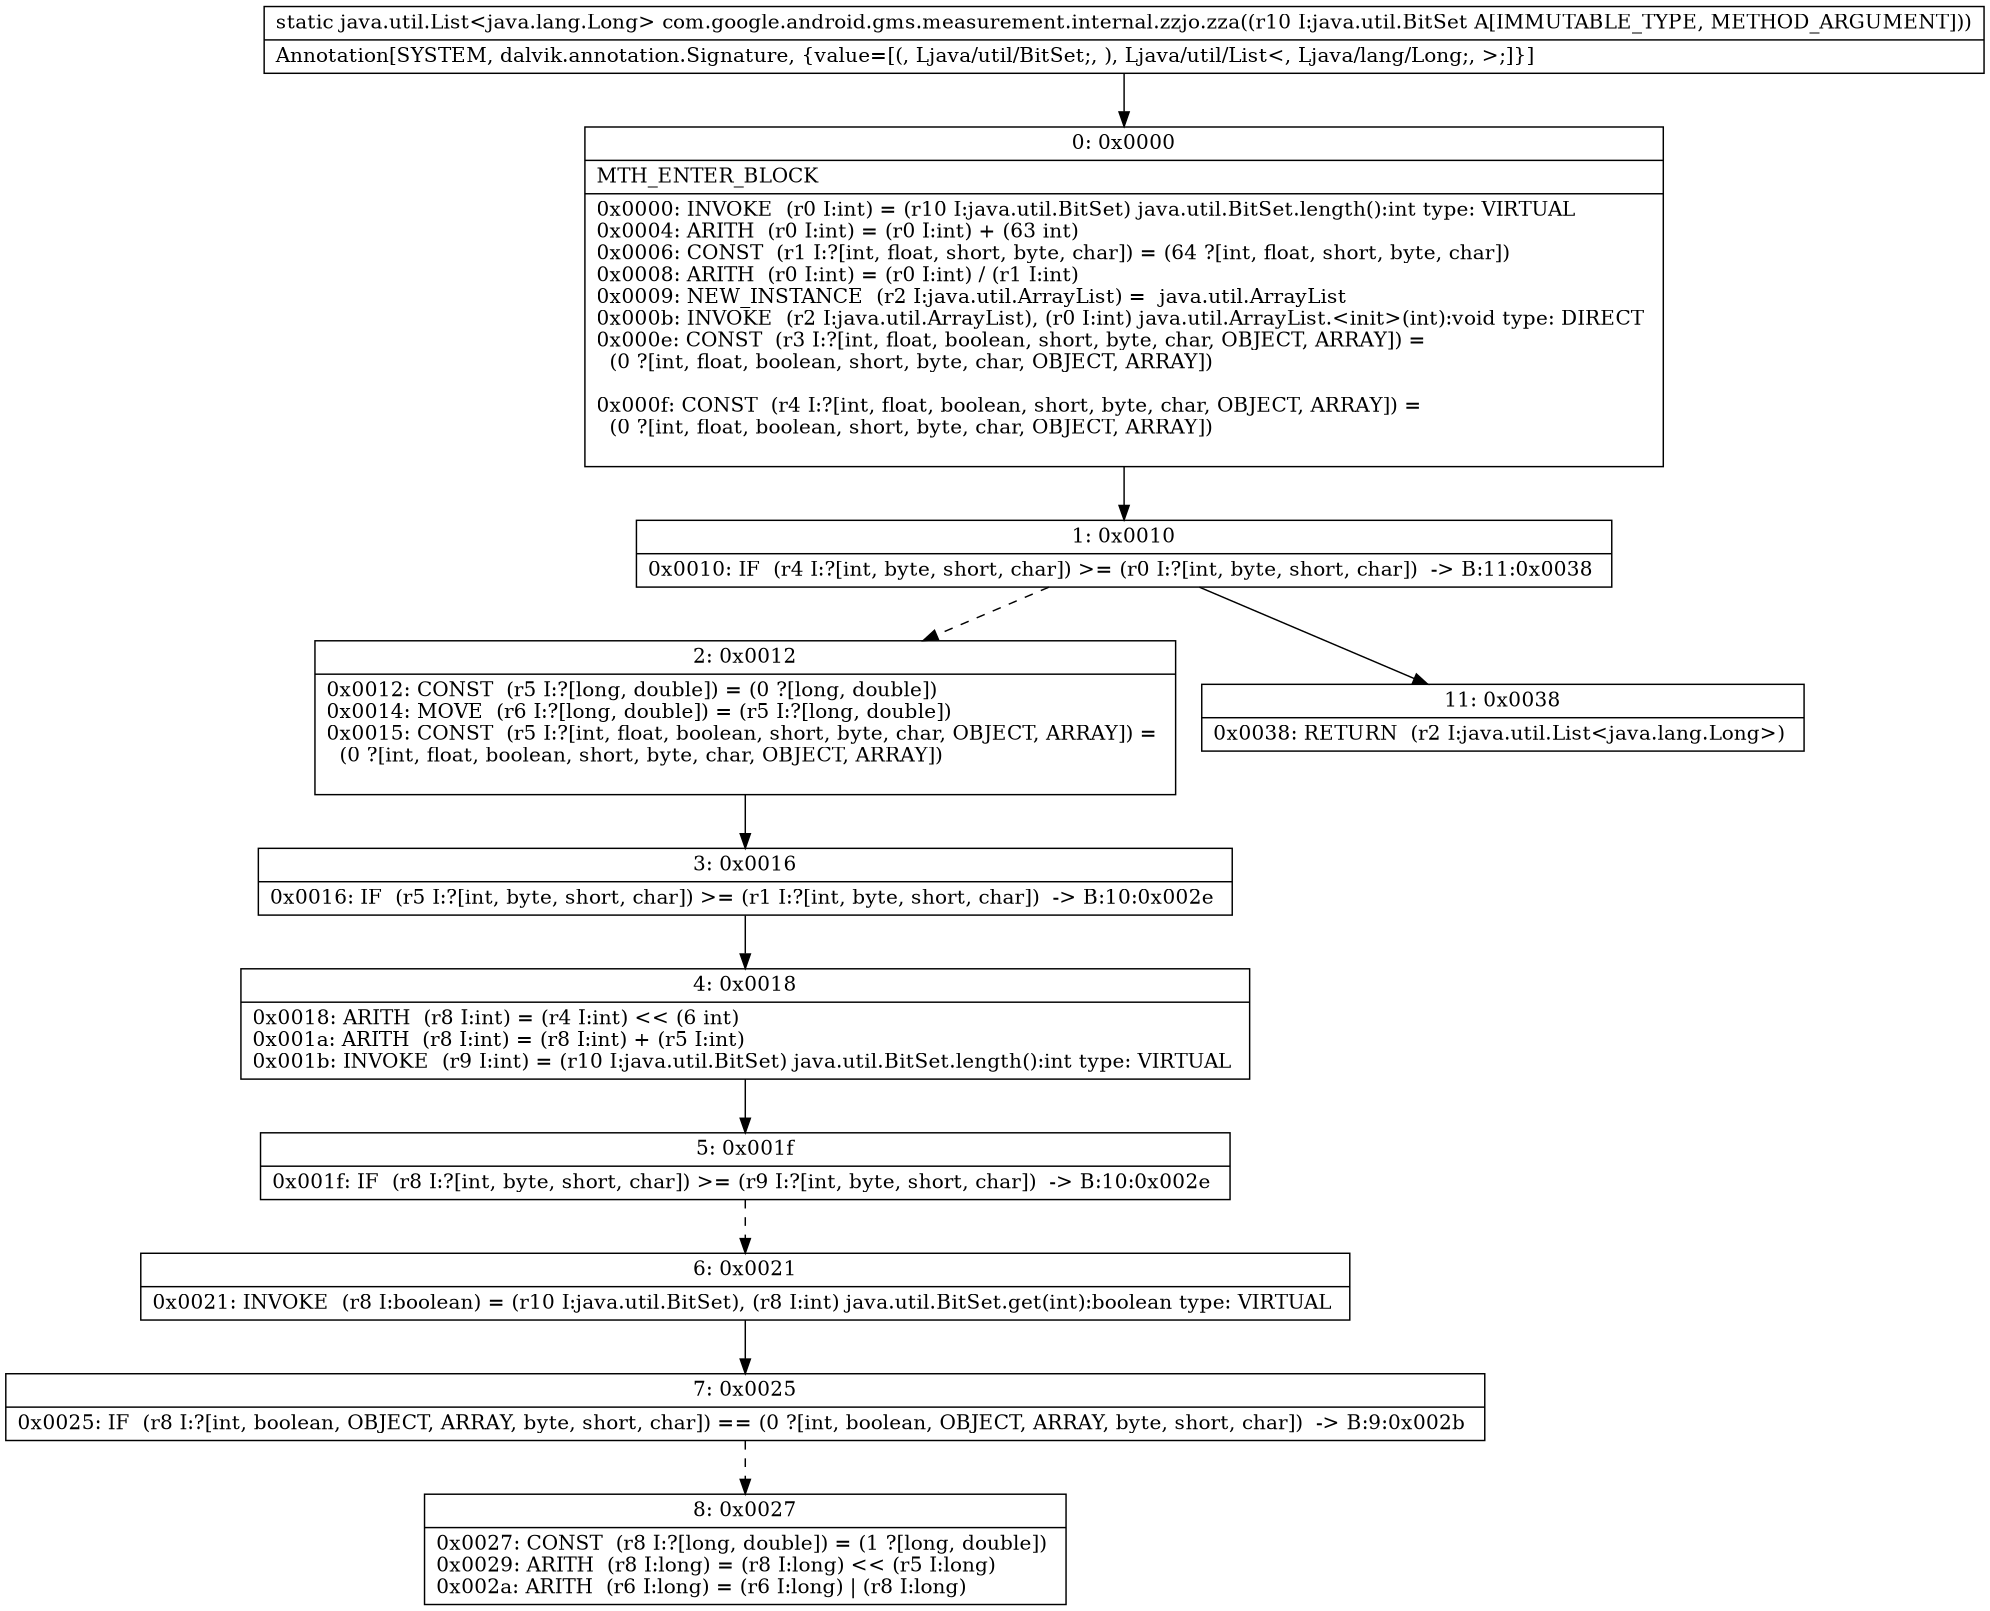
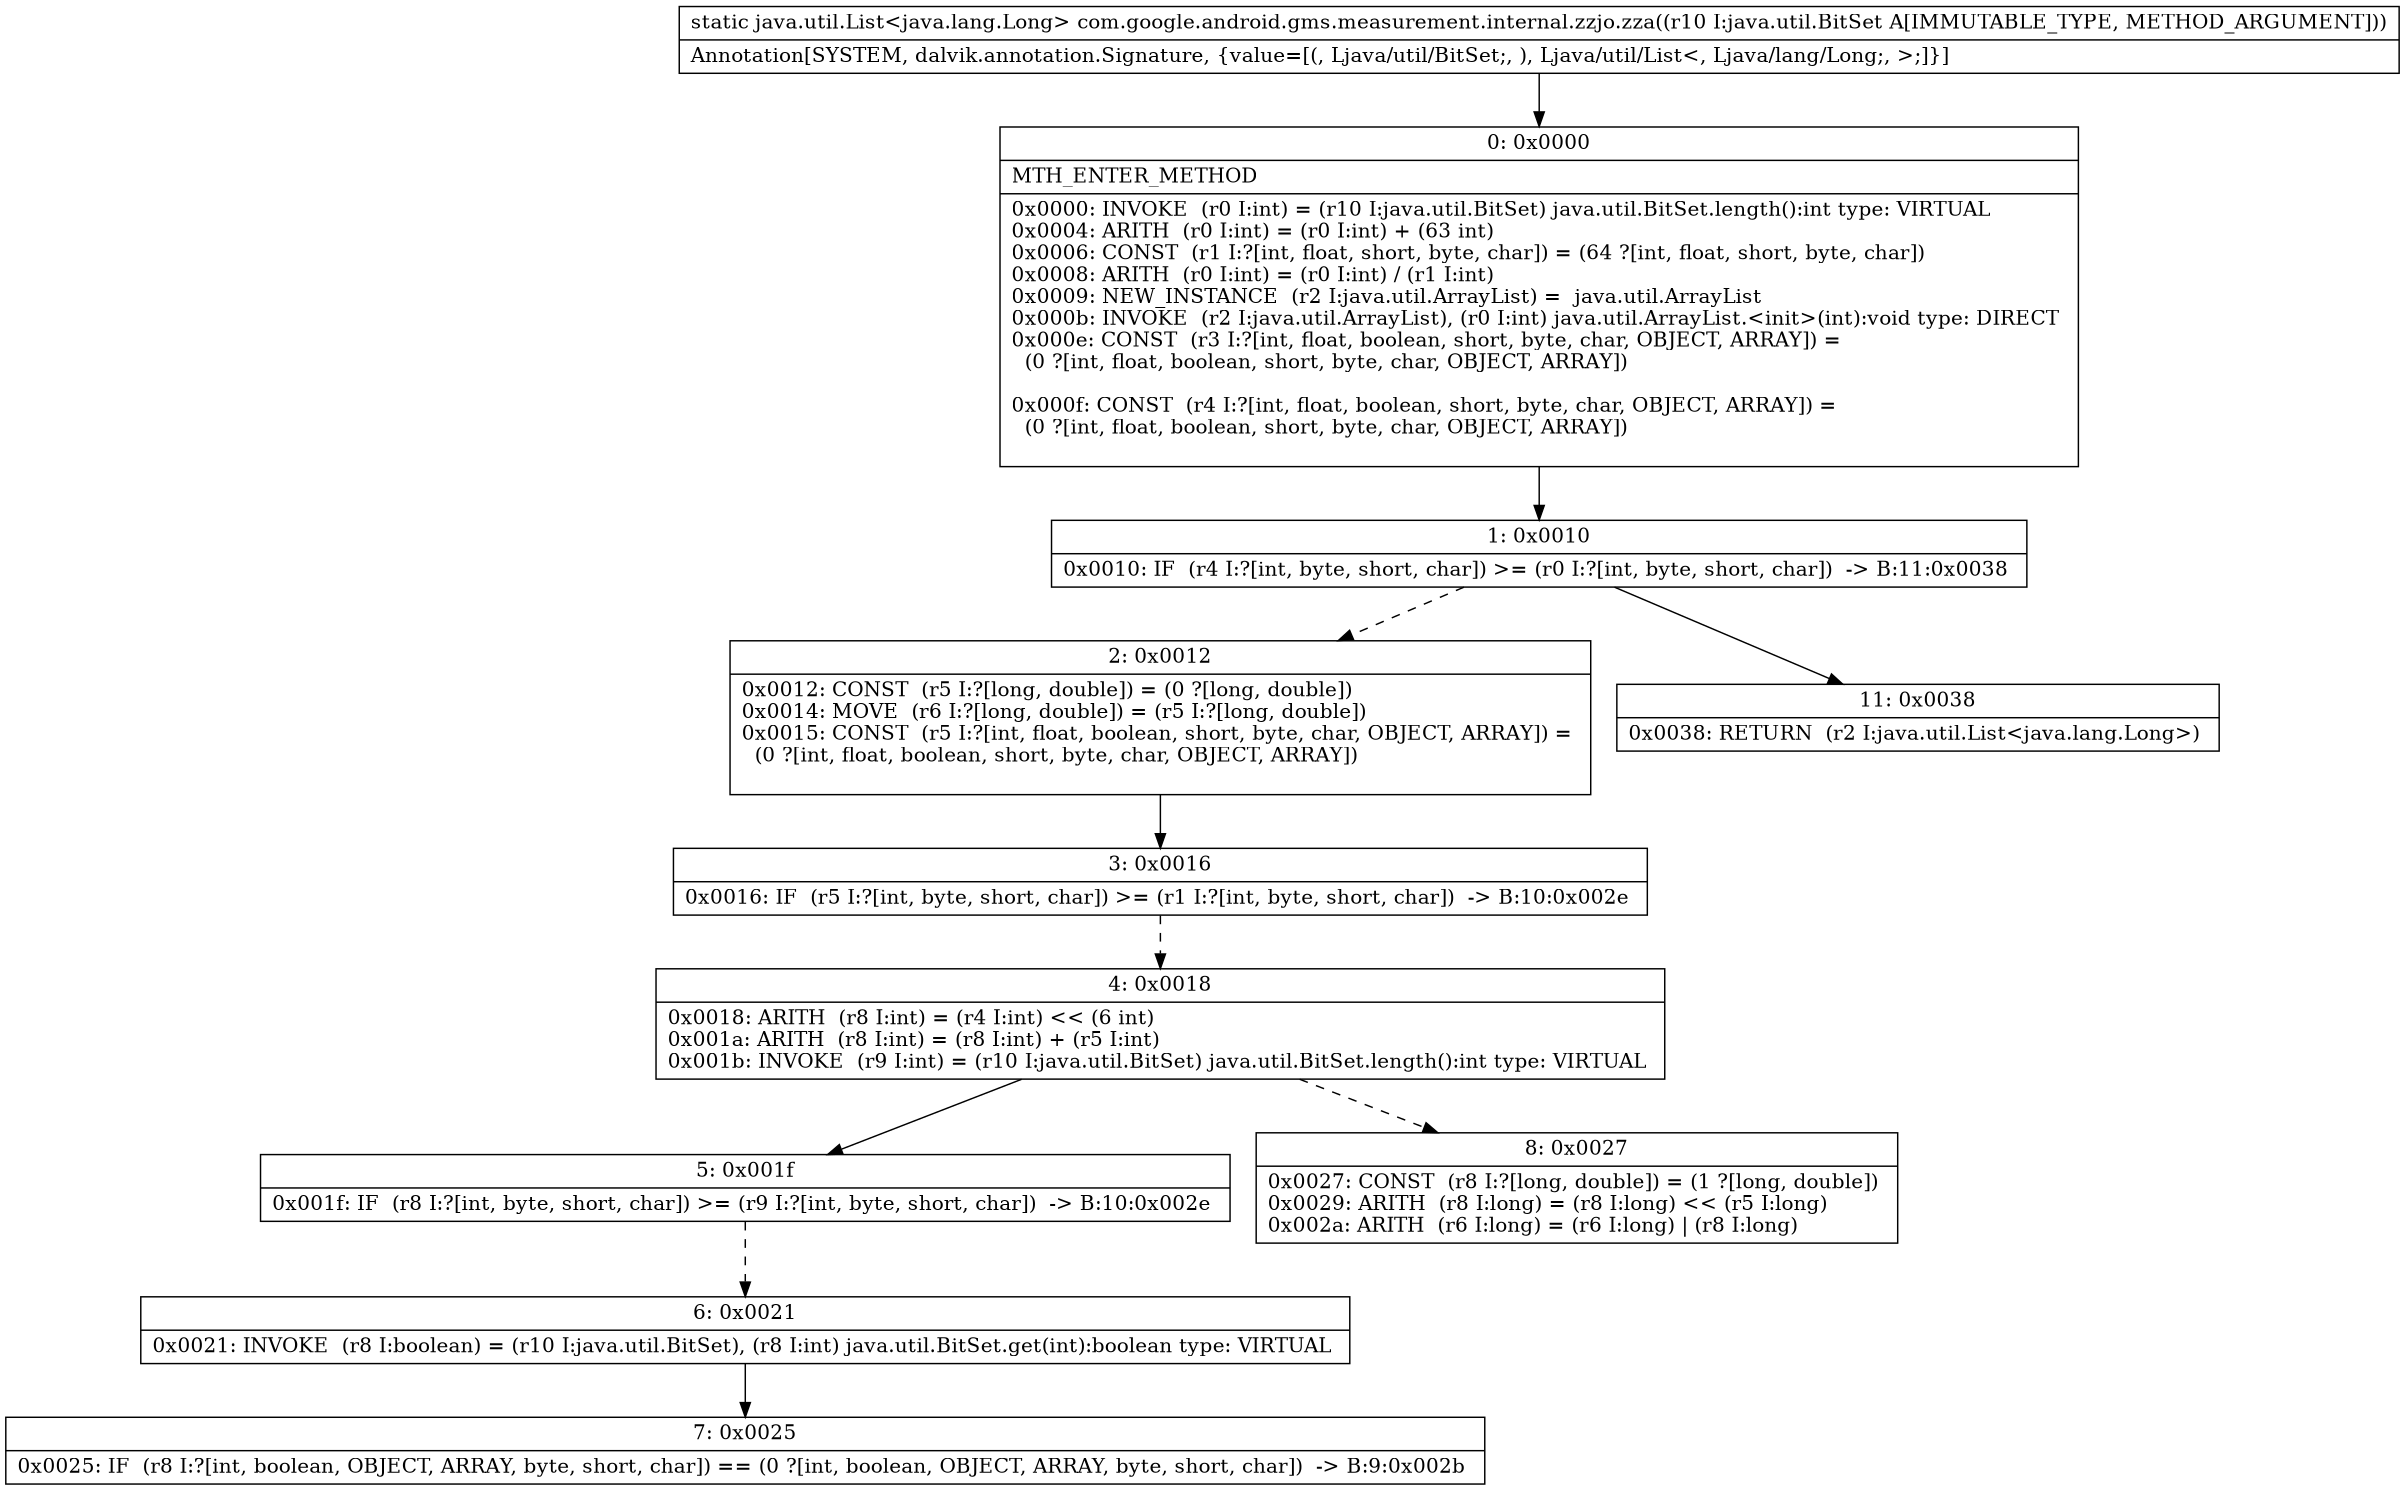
(708, 176) -> (1135, 176)
(745, 935) -> (1160, 935)
(745, 1460) -> (1362, 1103)
